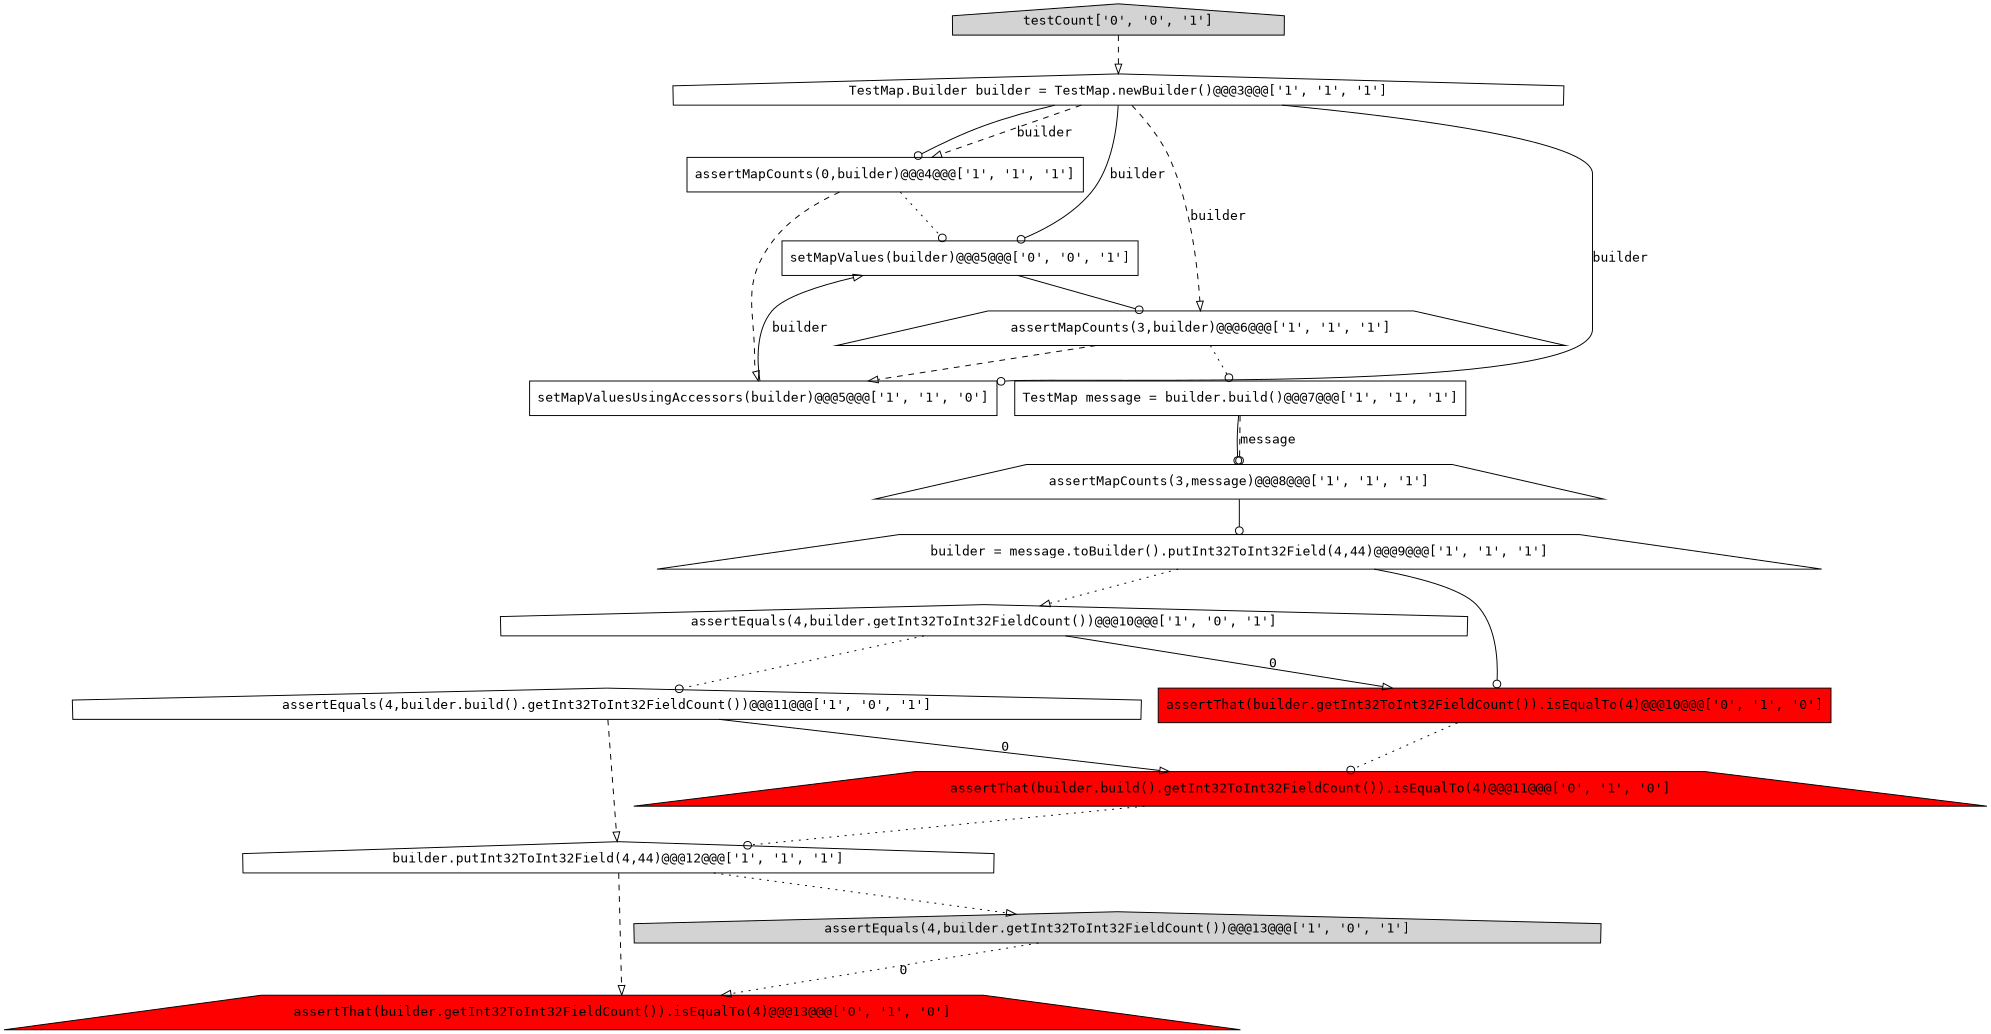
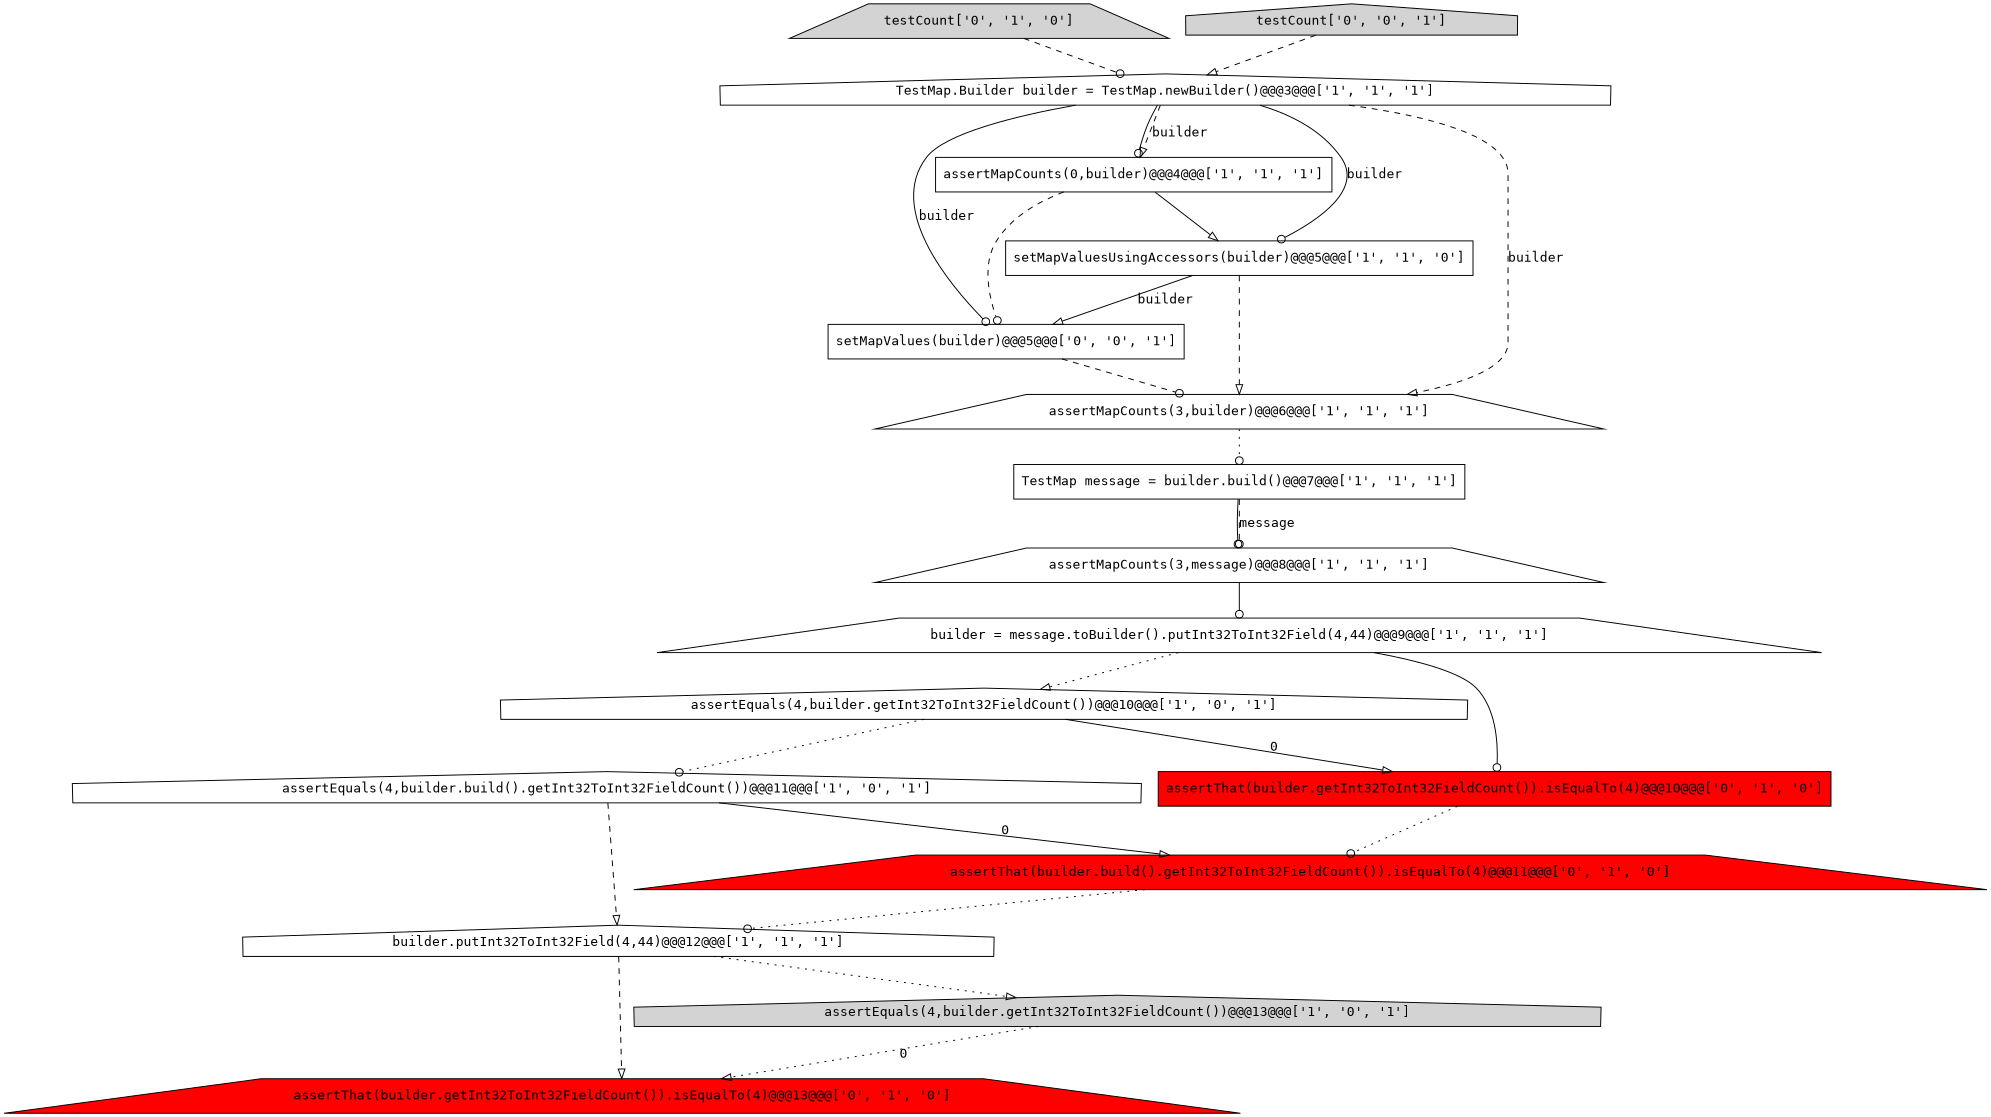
none -> (979, 21)
(920, 213) -> (998, 238)
(760, 263) -> (1183, 213)
(1076, 292) -> (1119, 376)
(987, 362) -> (1239, 330)
